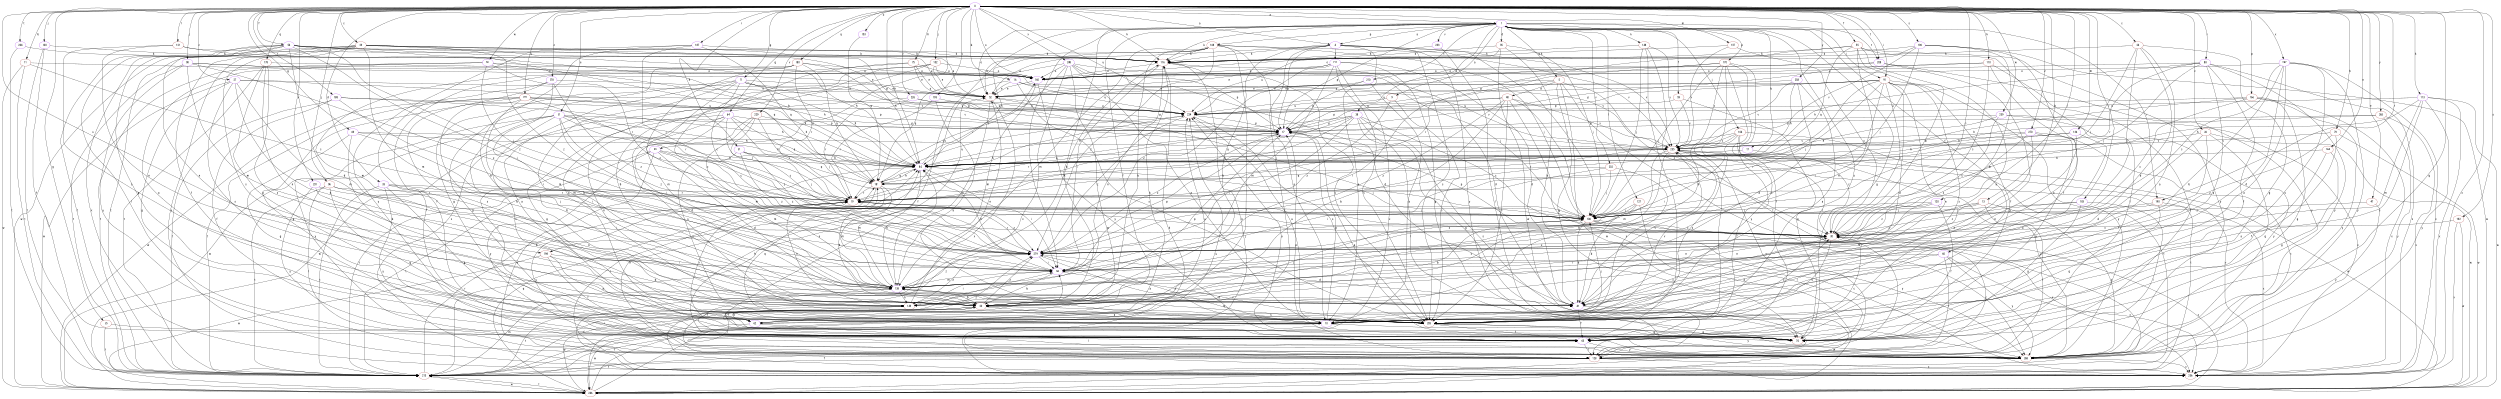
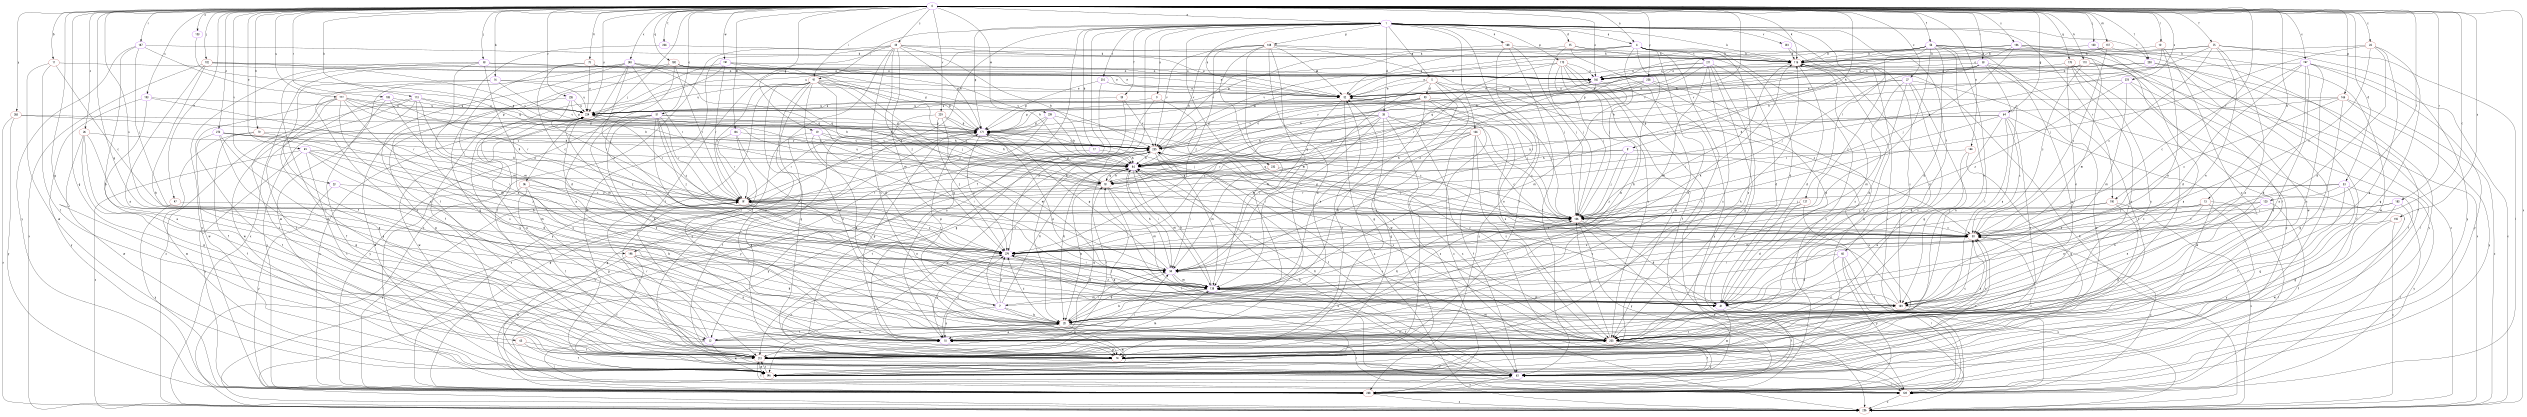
(715, 216) -> (1087, 296)
none -> (1828, 356)
none -> (584, 391)
